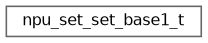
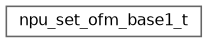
(104, 21) -> (104, 21)
